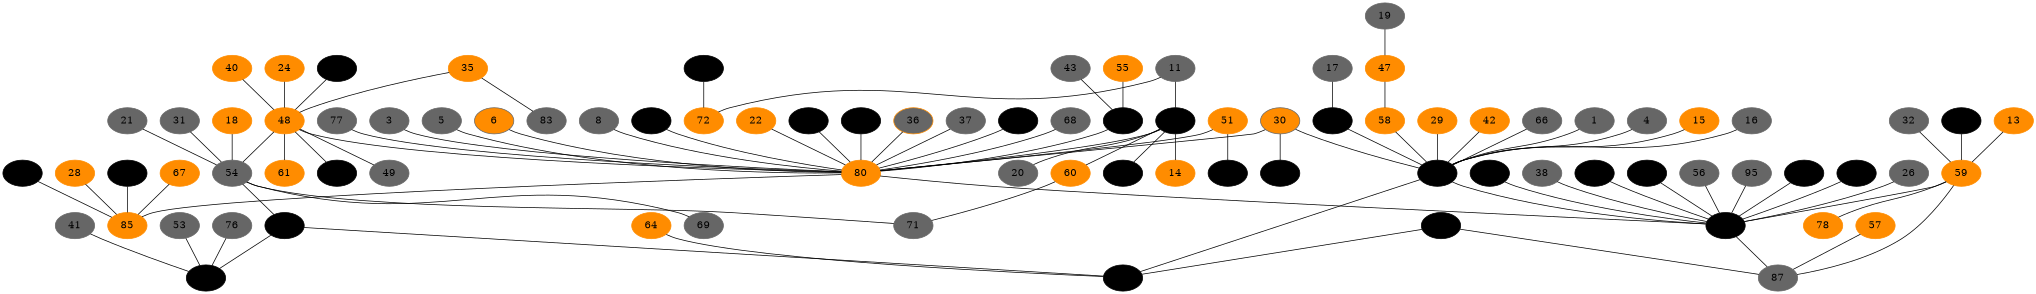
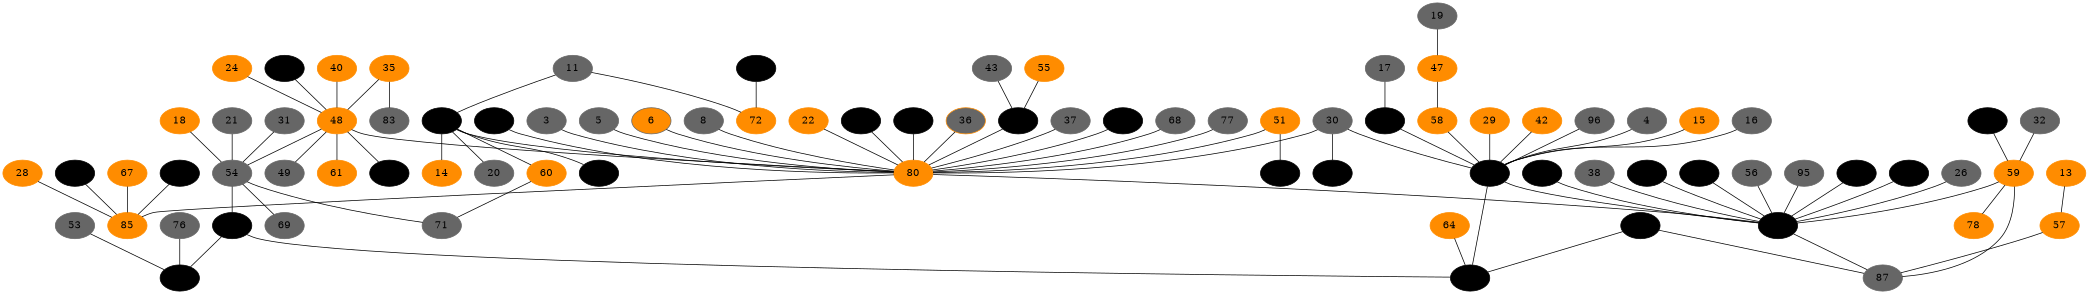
(1280, 121) -> (1333, 121)
(1542, 121) -> (1595, 121)
(1595, 121) -> none
(1988, 147) -> (2063, 199)
(75, 226) -> none
